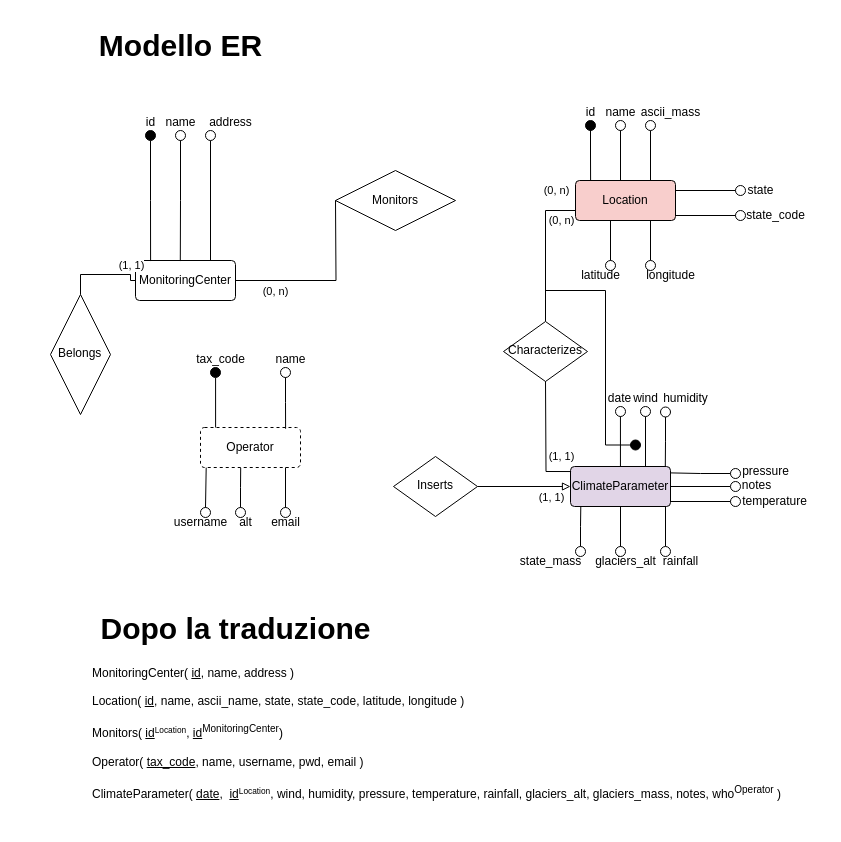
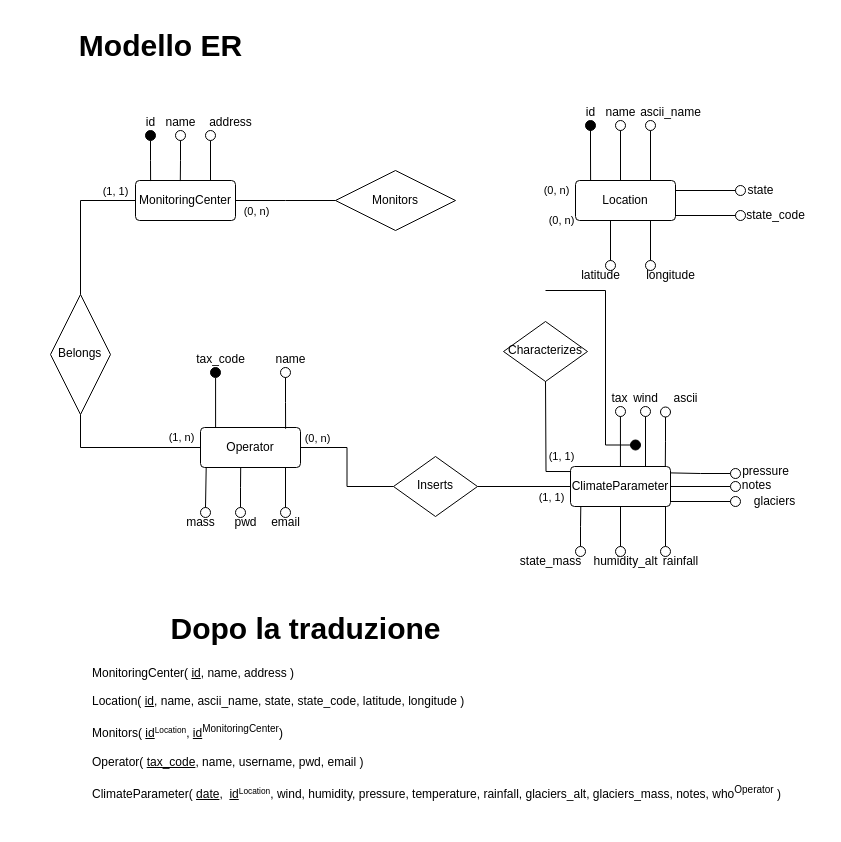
(181, 46) -> (161, 46)
(671, 113) -> (671, 113)
(626, 201) -> (626, 201)
(546, 251) -> none
(186, 281) -> (186, 201)
(620, 399) -> (620, 399)
(686, 399) -> (686, 399)
none -> (125, 448)
(251, 448) -> (251, 448)
none -> (347, 468)
(561, 487) -> (564, 487)
(621, 487) -> (621, 487)
(775, 502) -> (775, 502)
(201, 523) -> (201, 523)
(246, 523) -> (246, 523)
(626, 562) -> (626, 562)
(236, 629) -> (306, 629)
